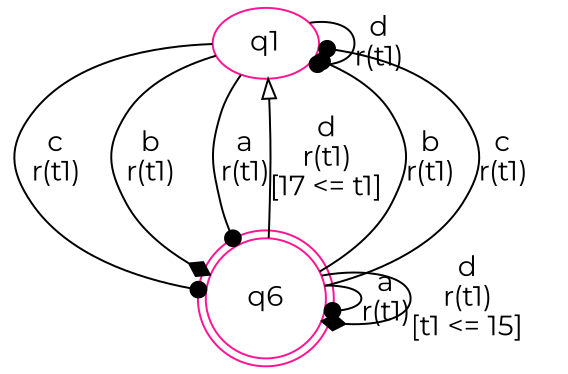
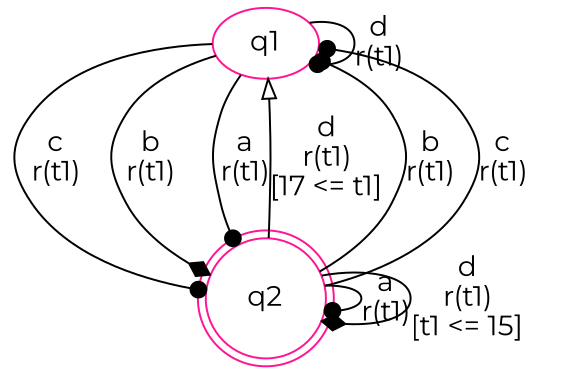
(266, 298) -> (266, 298)
